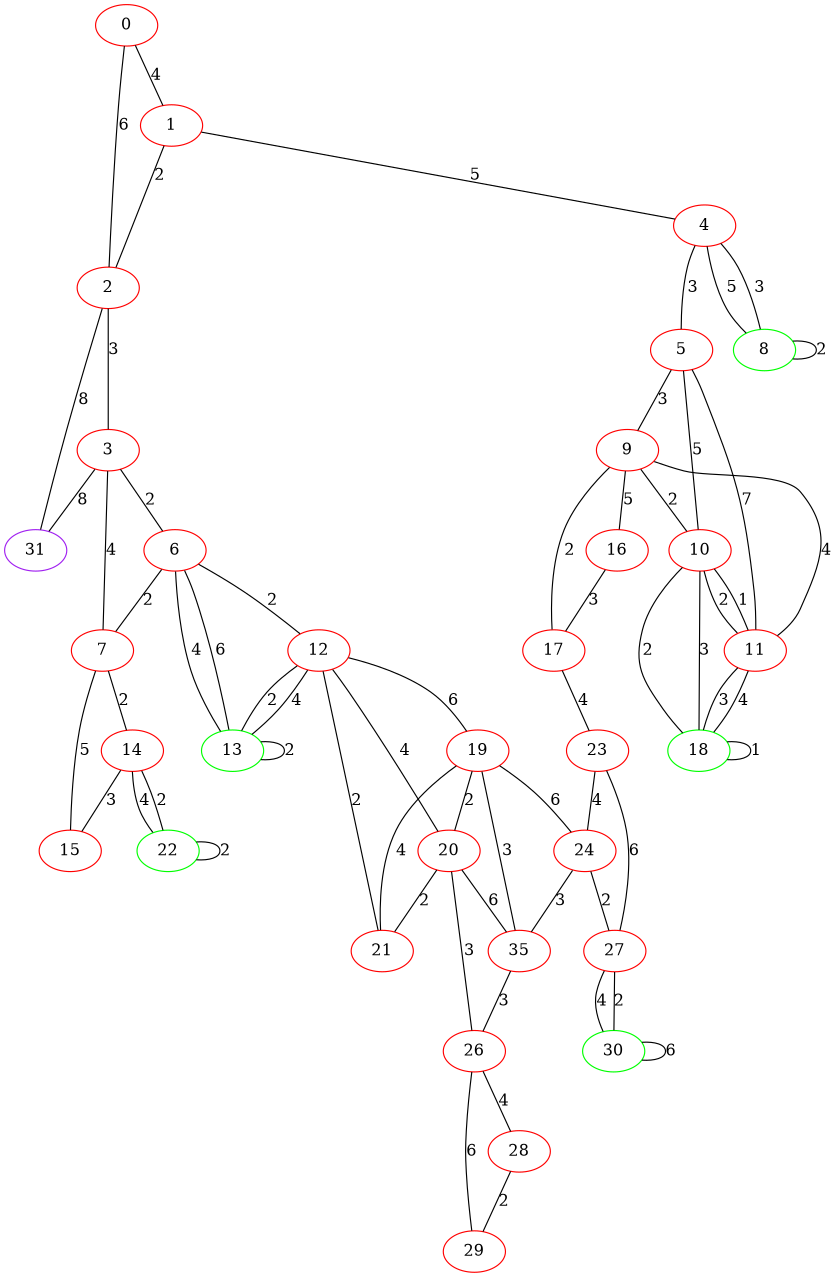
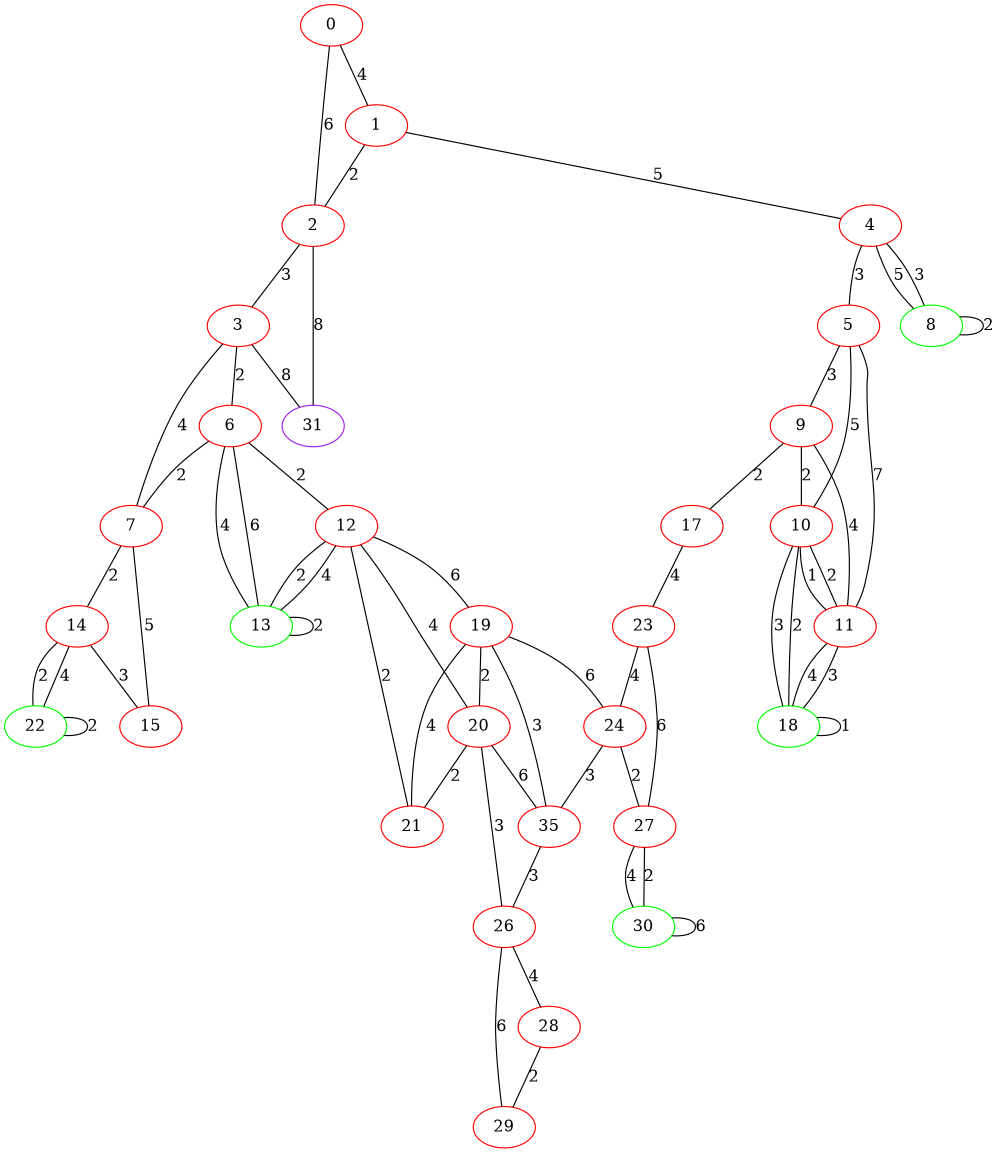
(617, 550) -> none
